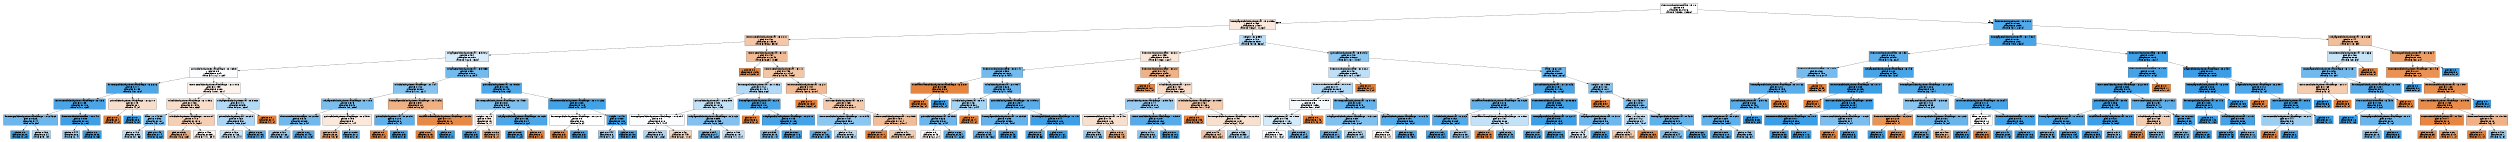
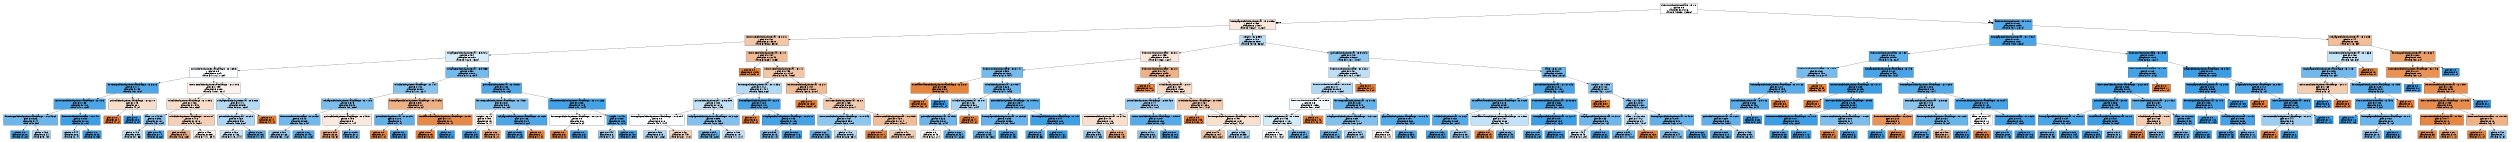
(491, 135) -> (491, 135)
(1624, 135) -> (1624, 135)
